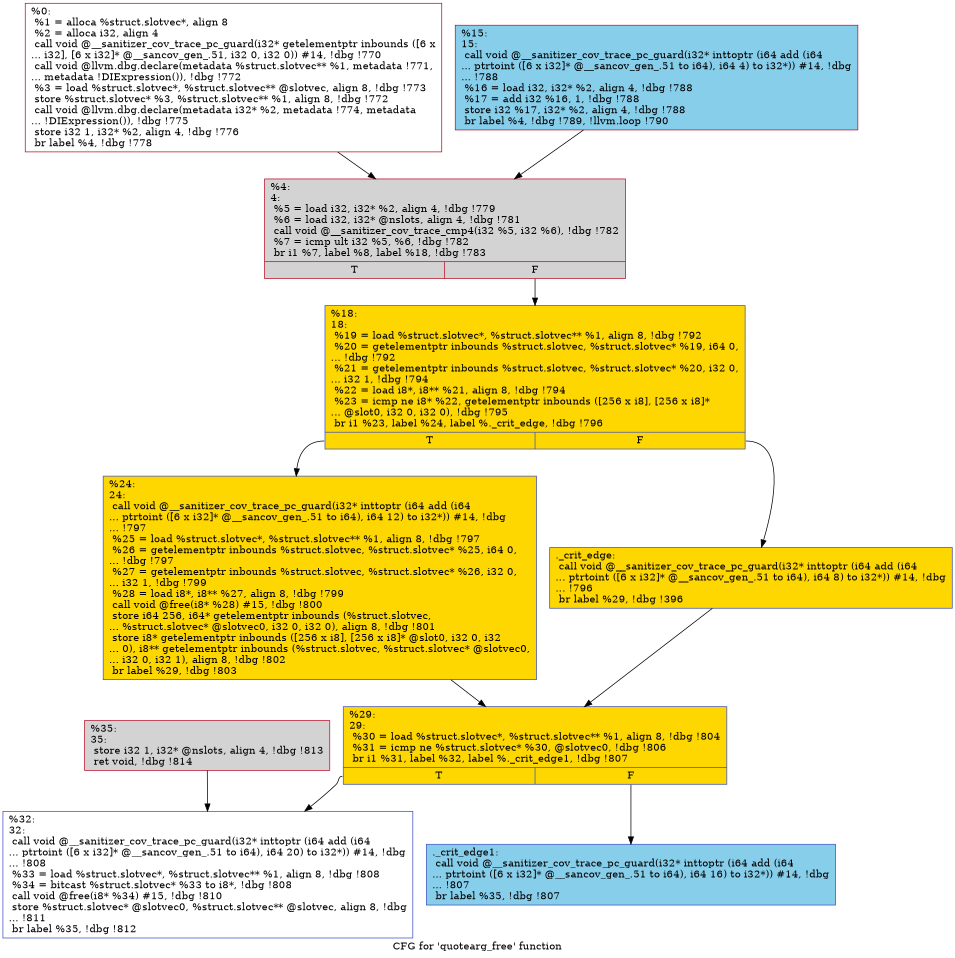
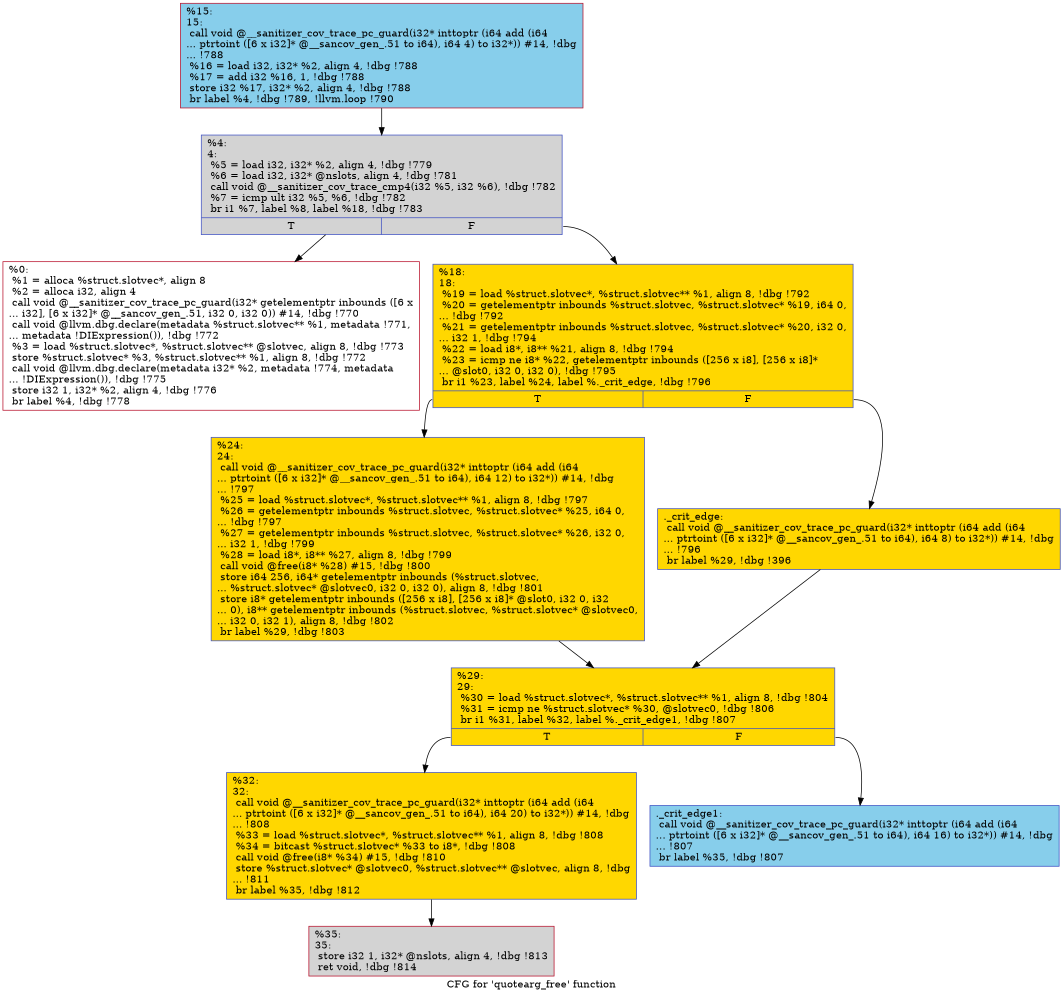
(354, 163) -> (313, 246)
(445, 229) -> (382, 185)
(207, 787) -> (431, 909)
(208, 875) -> (431, 836)
